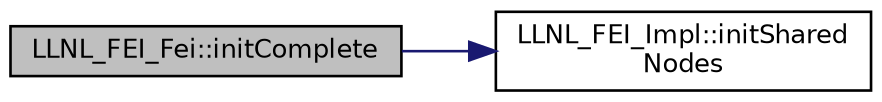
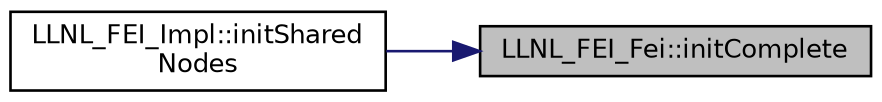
(435, 51) -> (419, 51)
